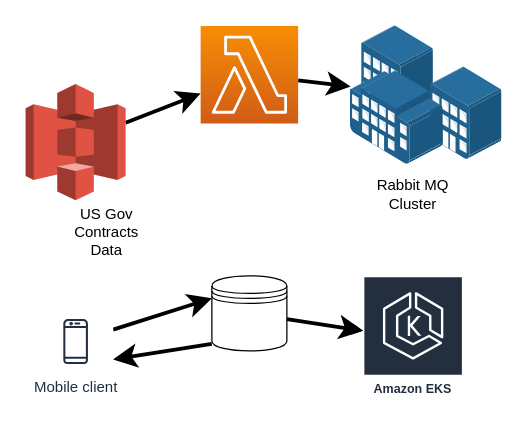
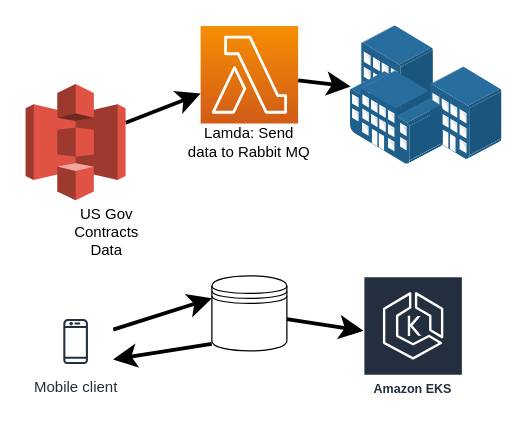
none -> (249, 142)
(413, 194) -> none
